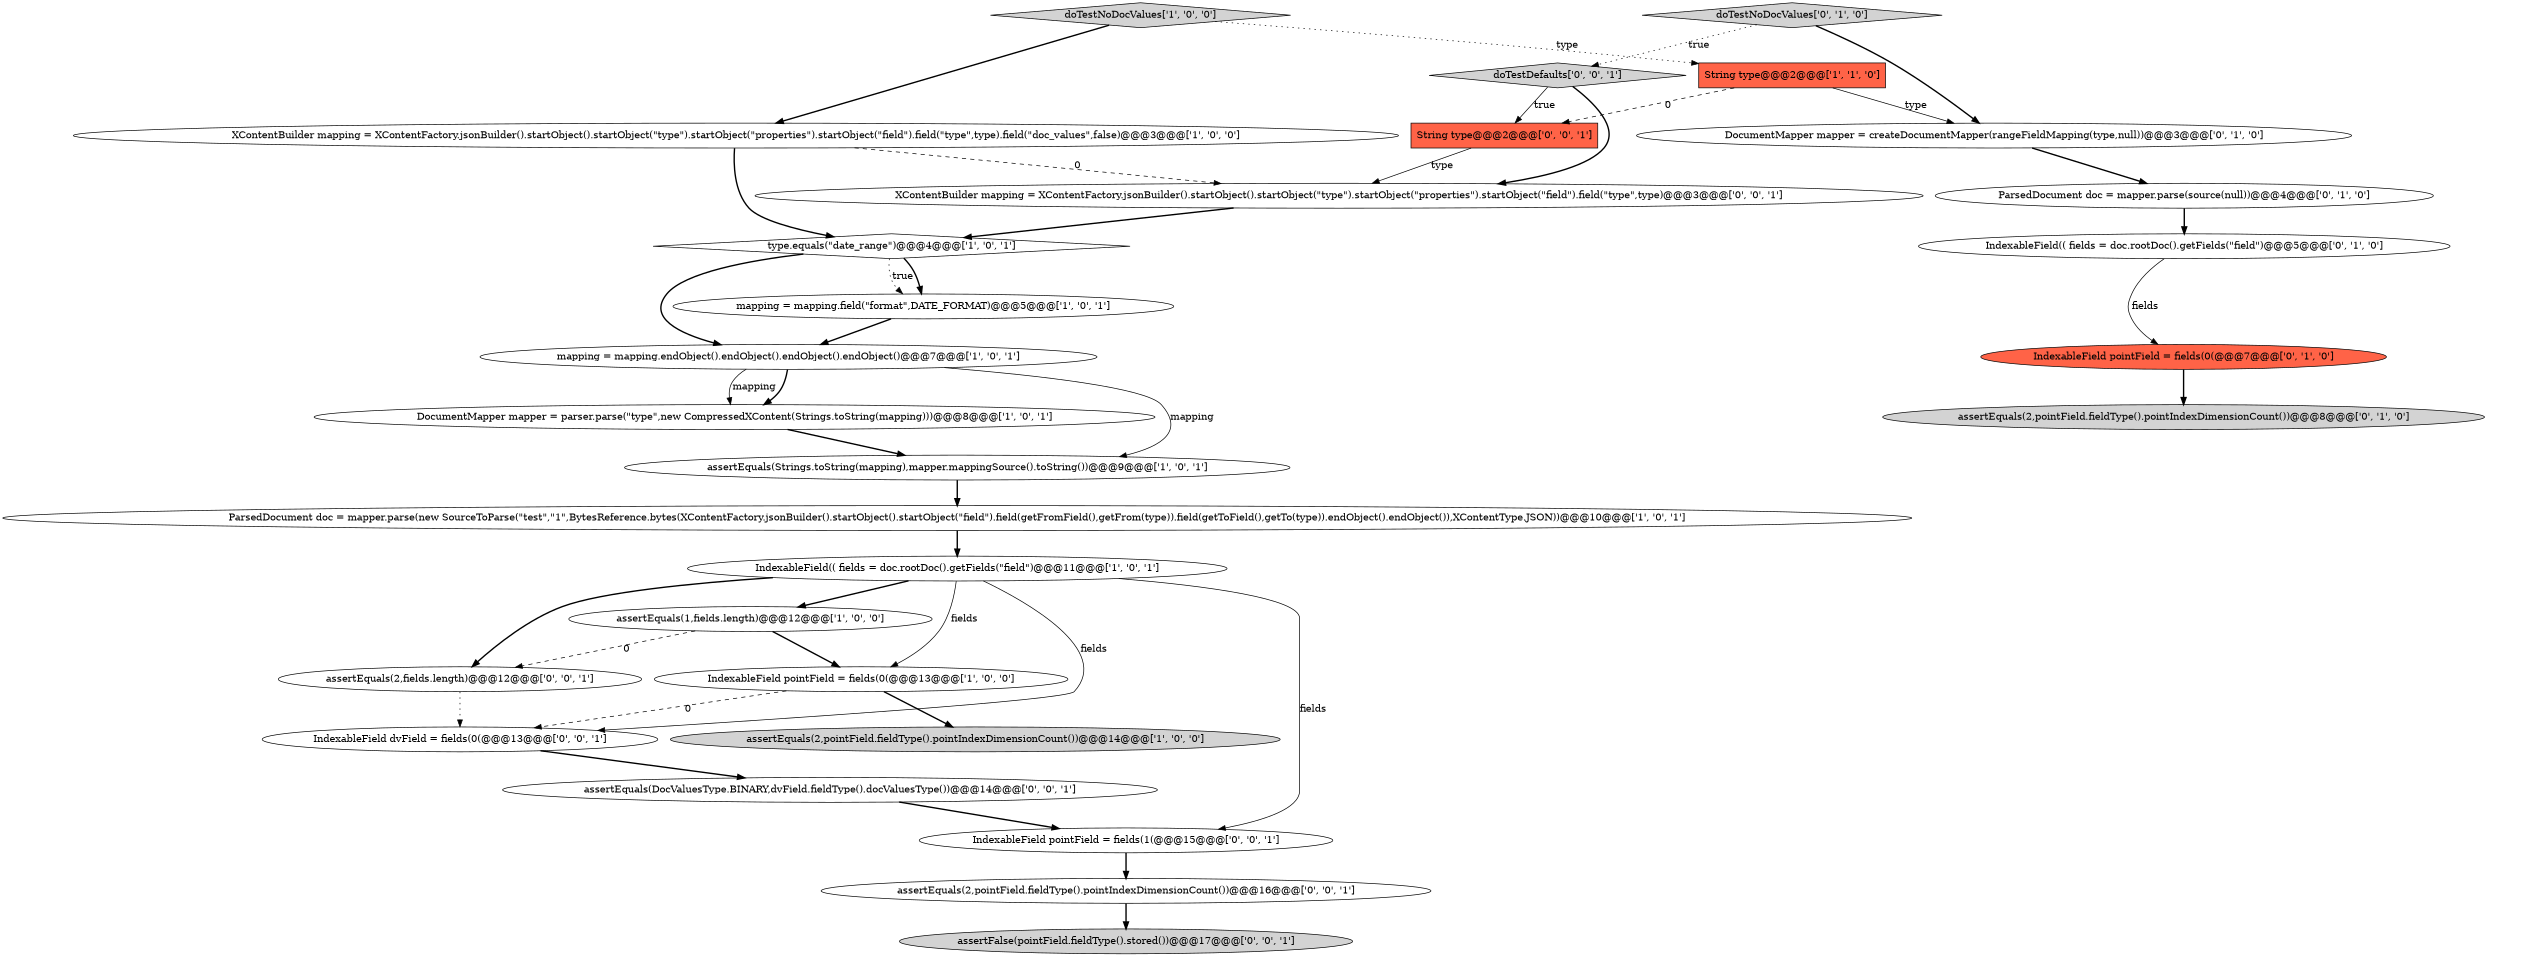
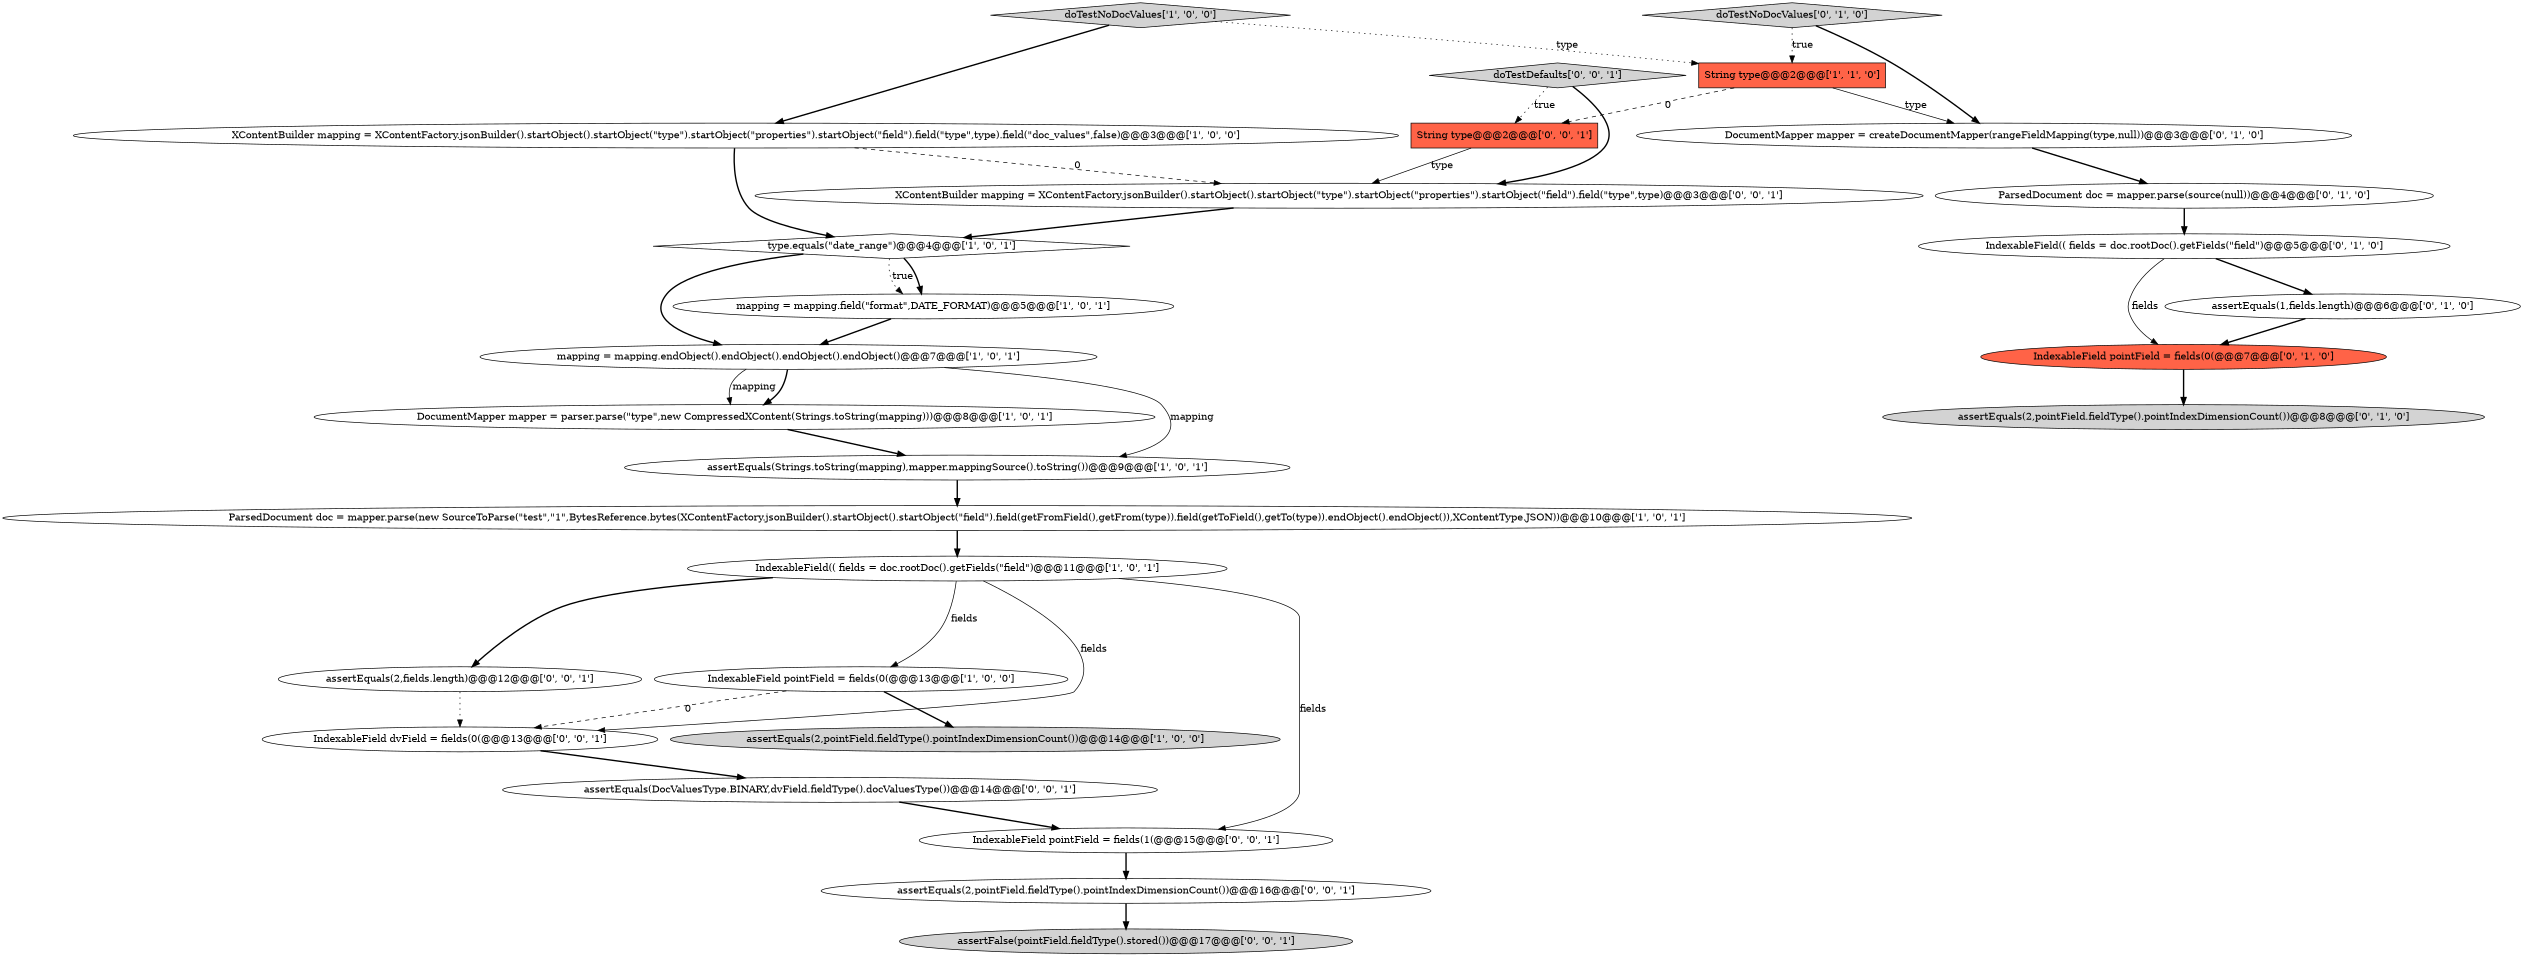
(1678, 45) -> (1792, 42)
(1534, 103) -> (1534, 103)
none -> (2343, 306)
(750, 619) -> none
